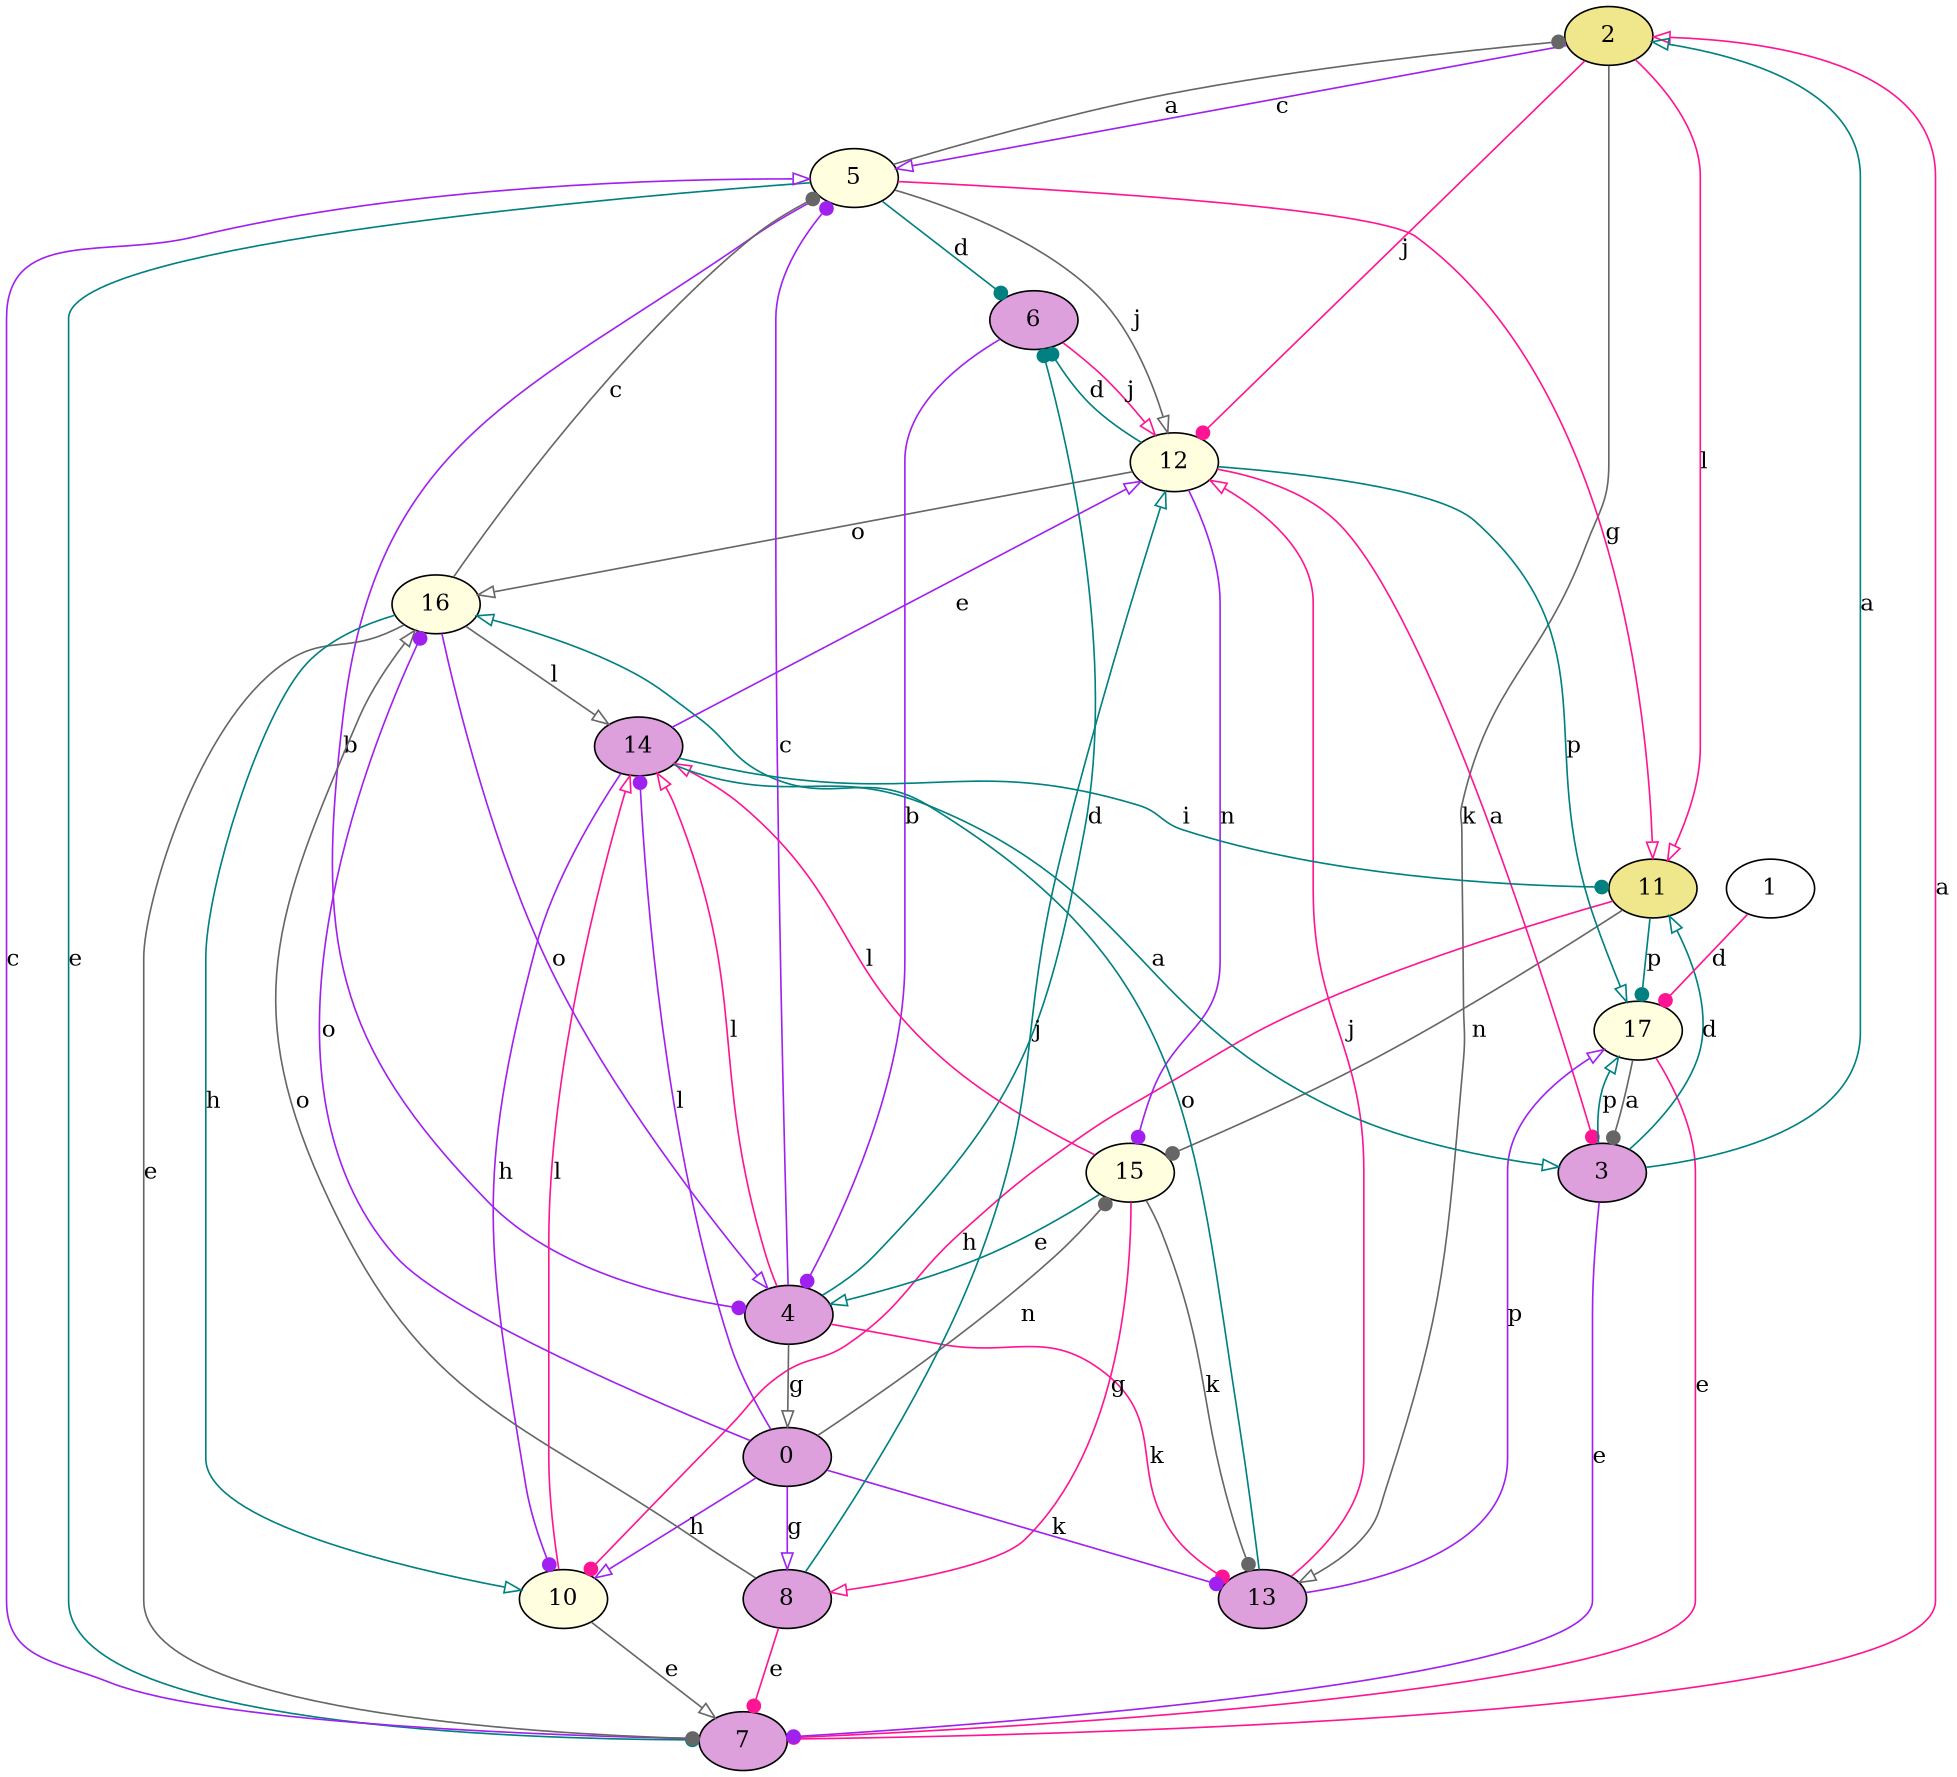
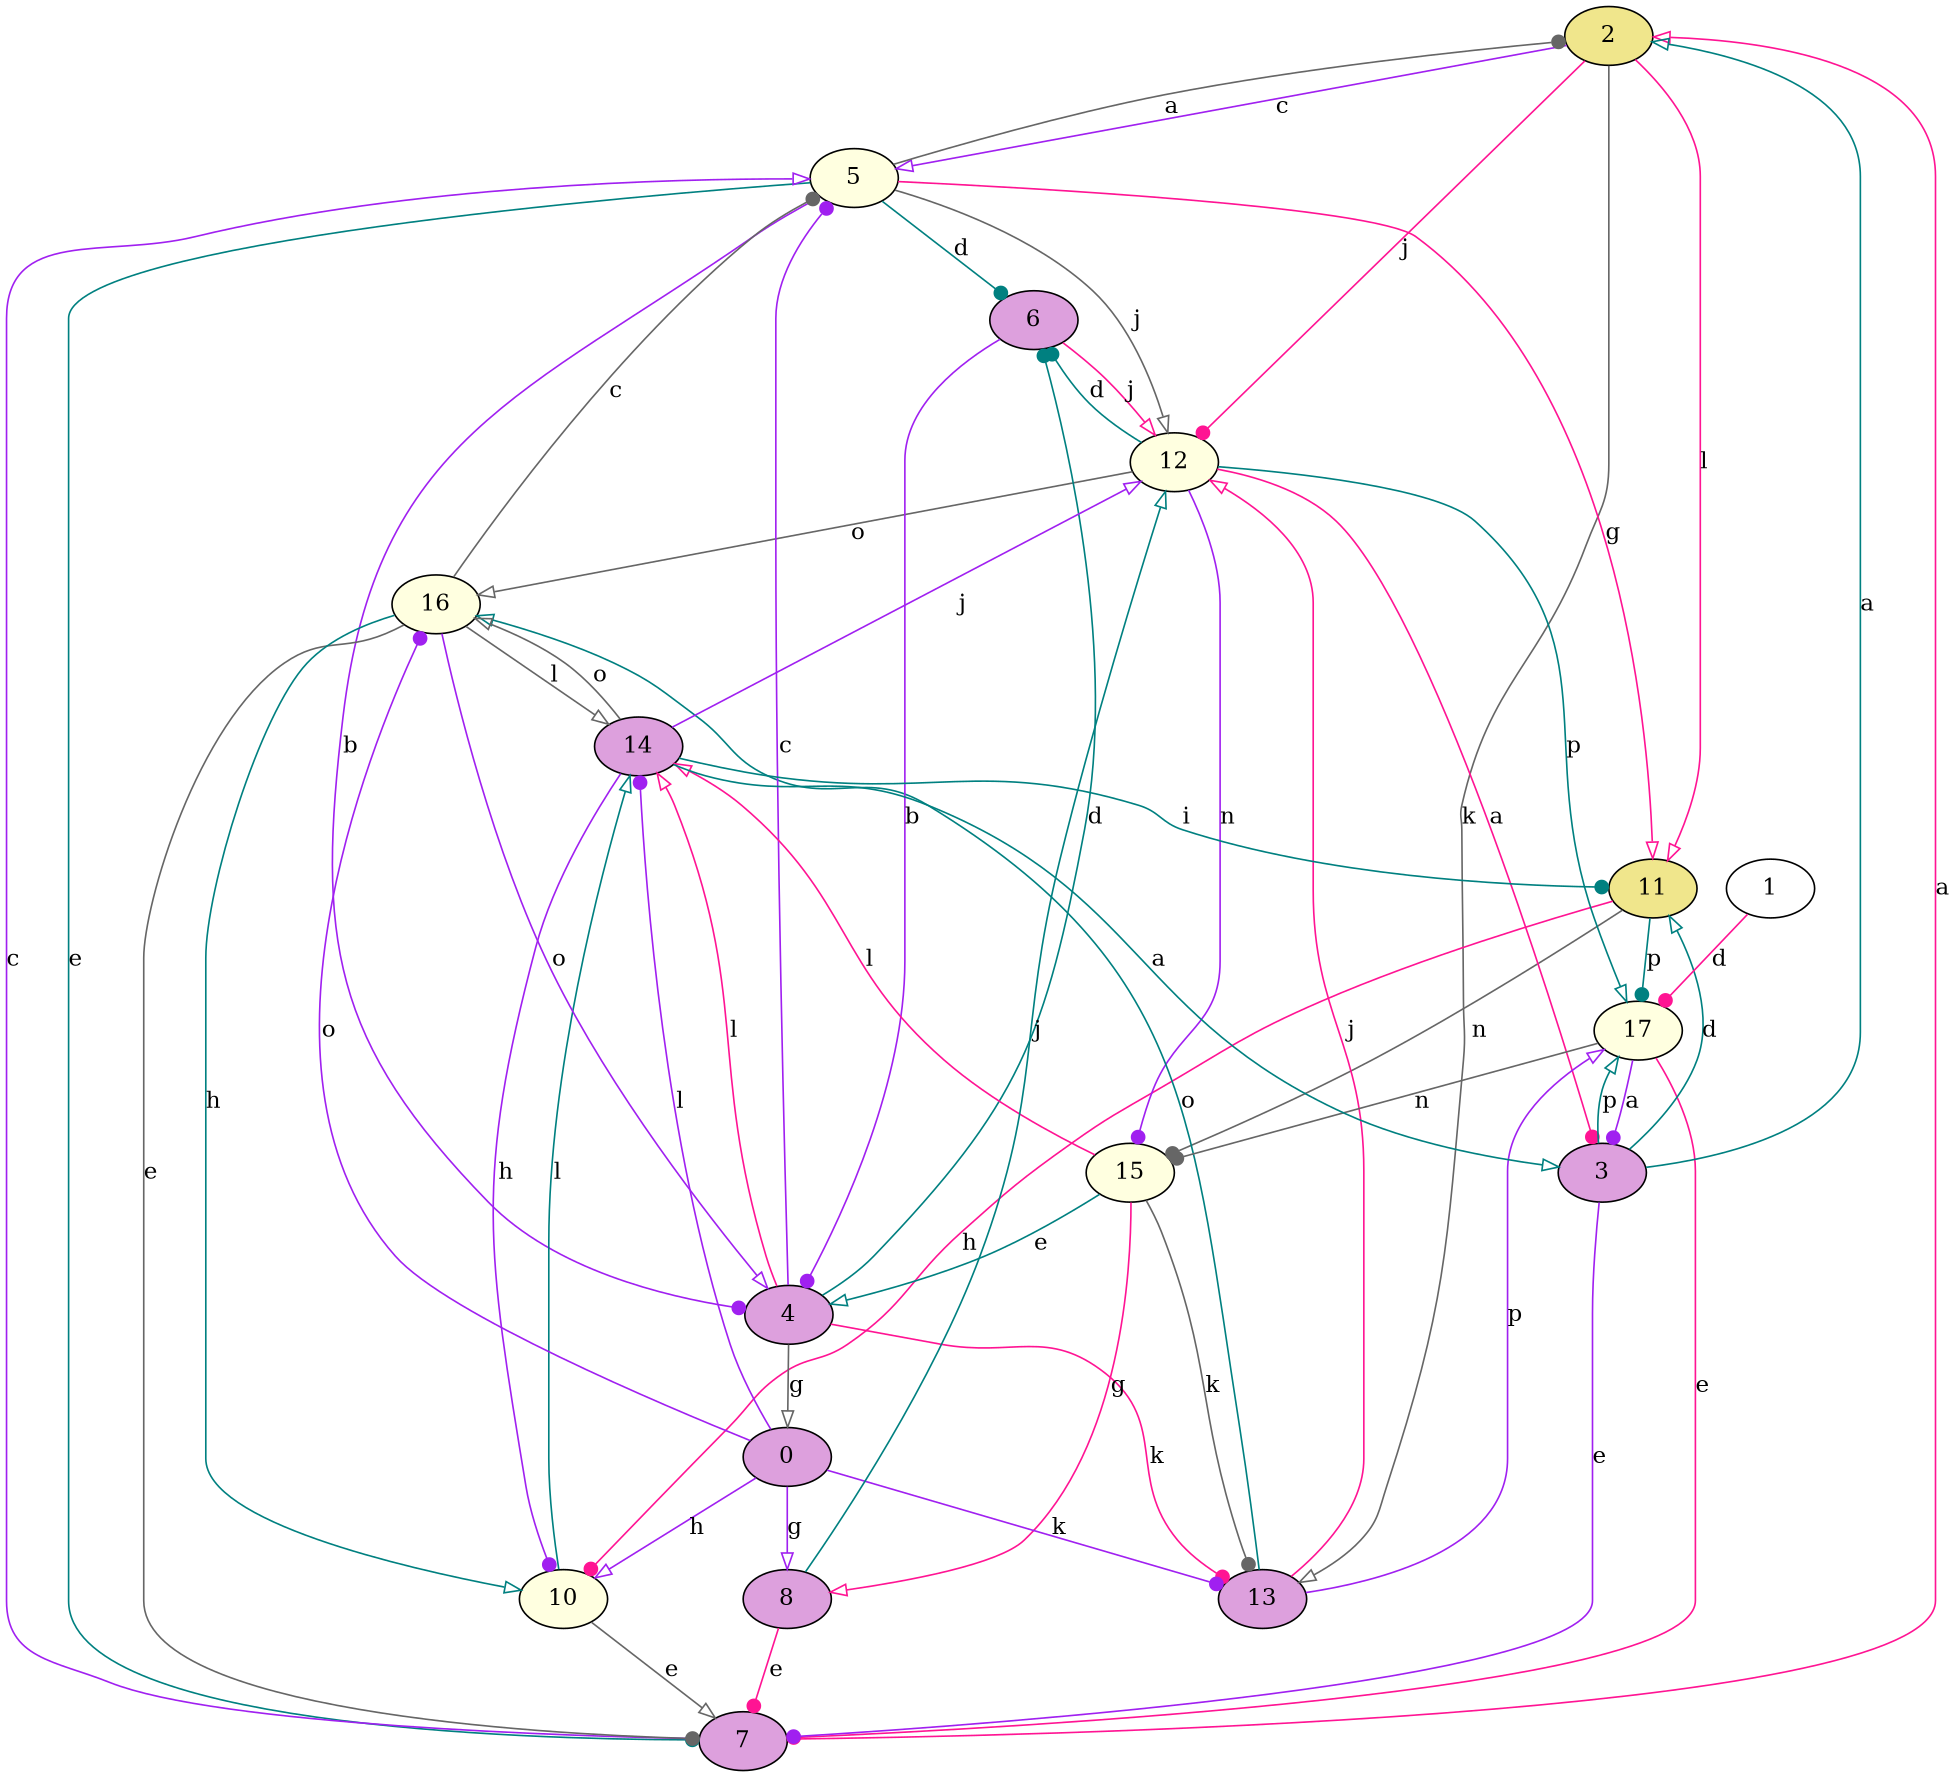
(963, 604) -> (963, 604)
(1625, 1096) -> (1625, 1096)
(551, 1177) -> (551, 1177)
(327, 1195) -> (563, 662)
(966, 1330) -> (1391, 1100)
